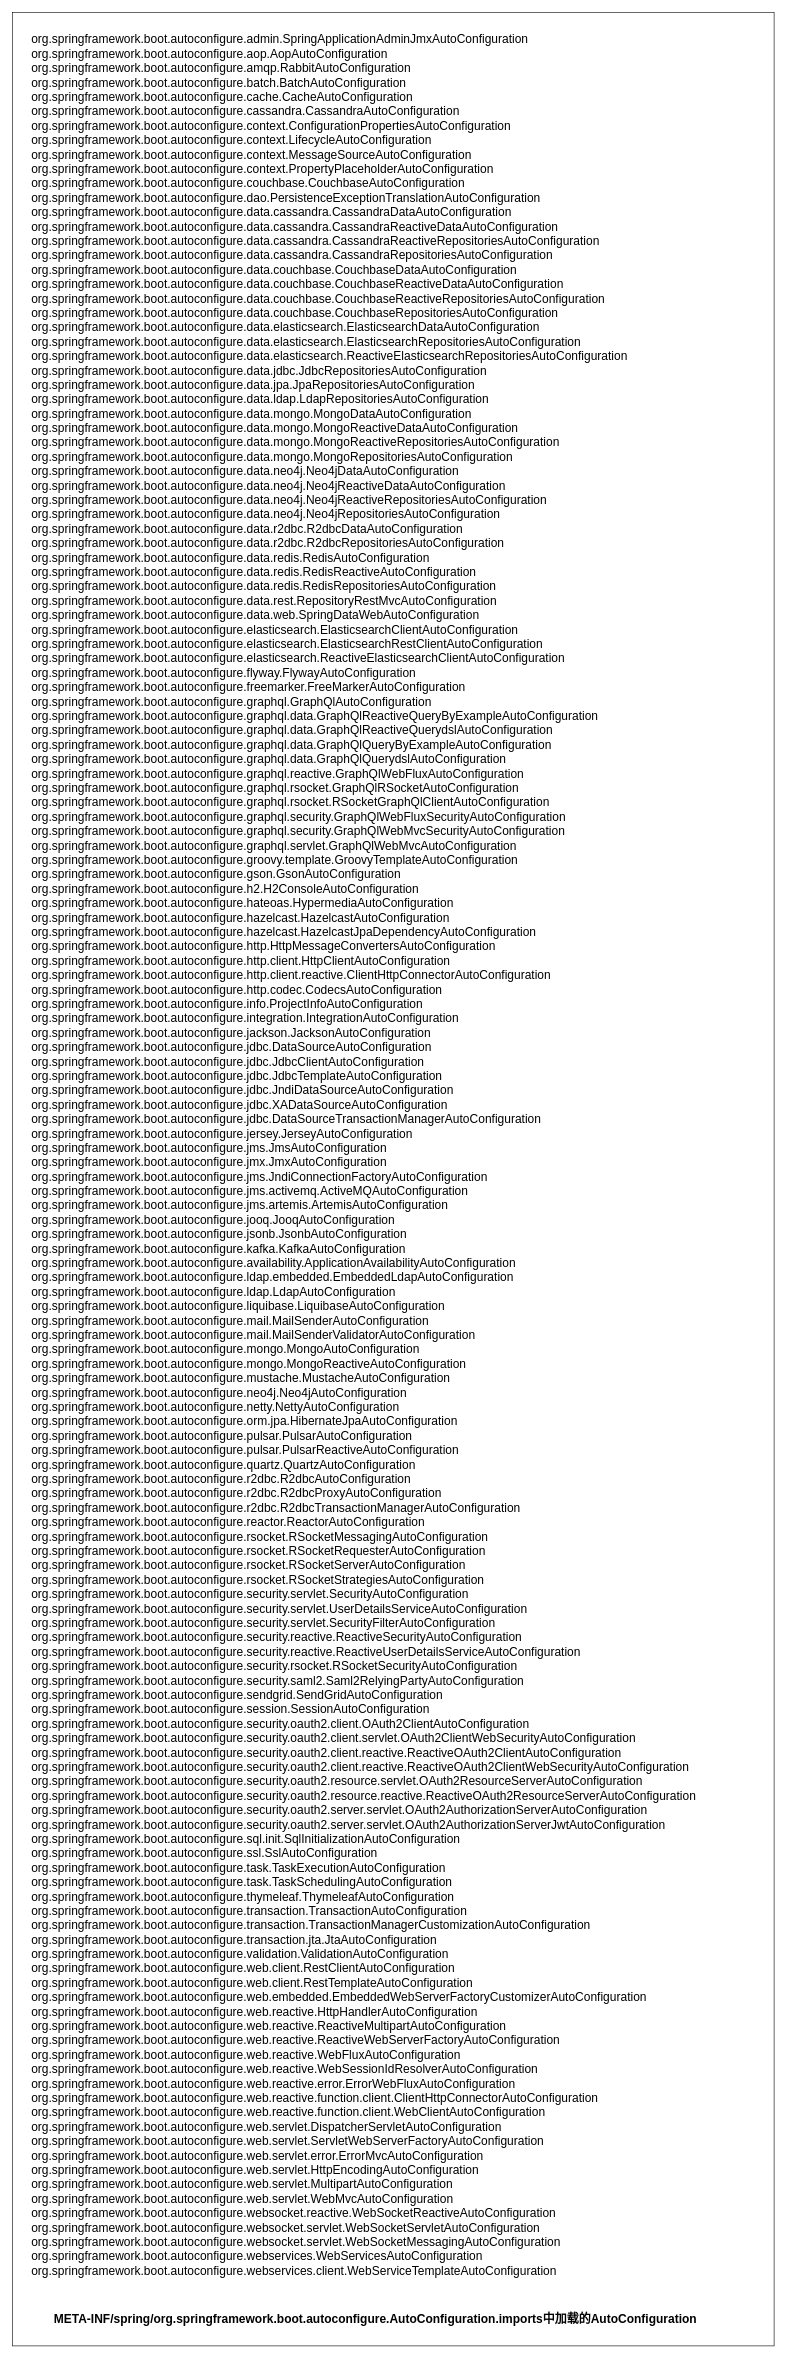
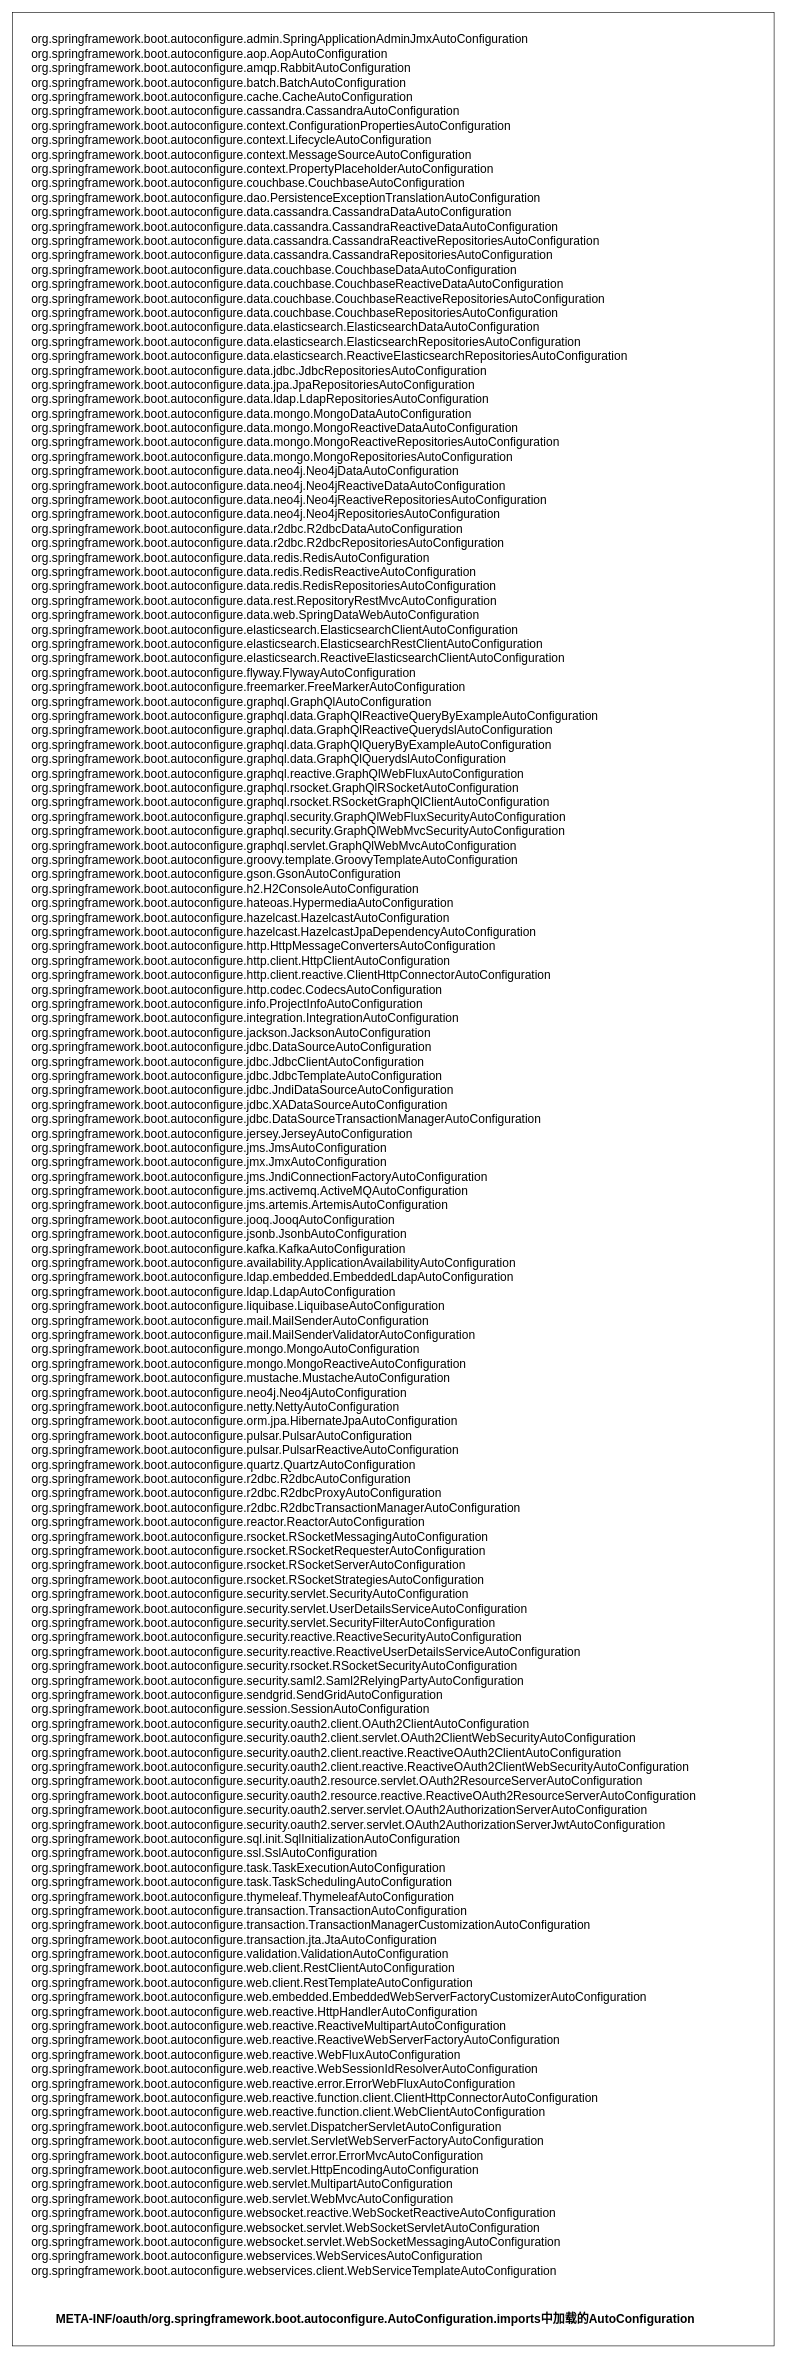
(376, 2319) -> (376, 2319)
